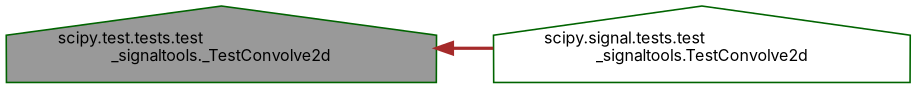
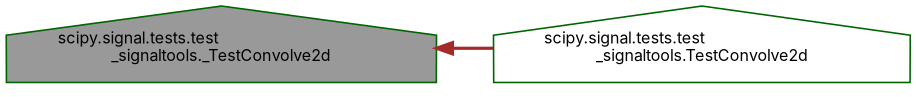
(221, 48) -> (221, 48)
